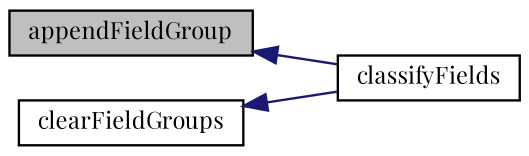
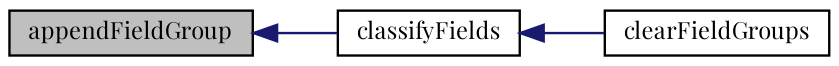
(302, 97) -> (574, 33)
